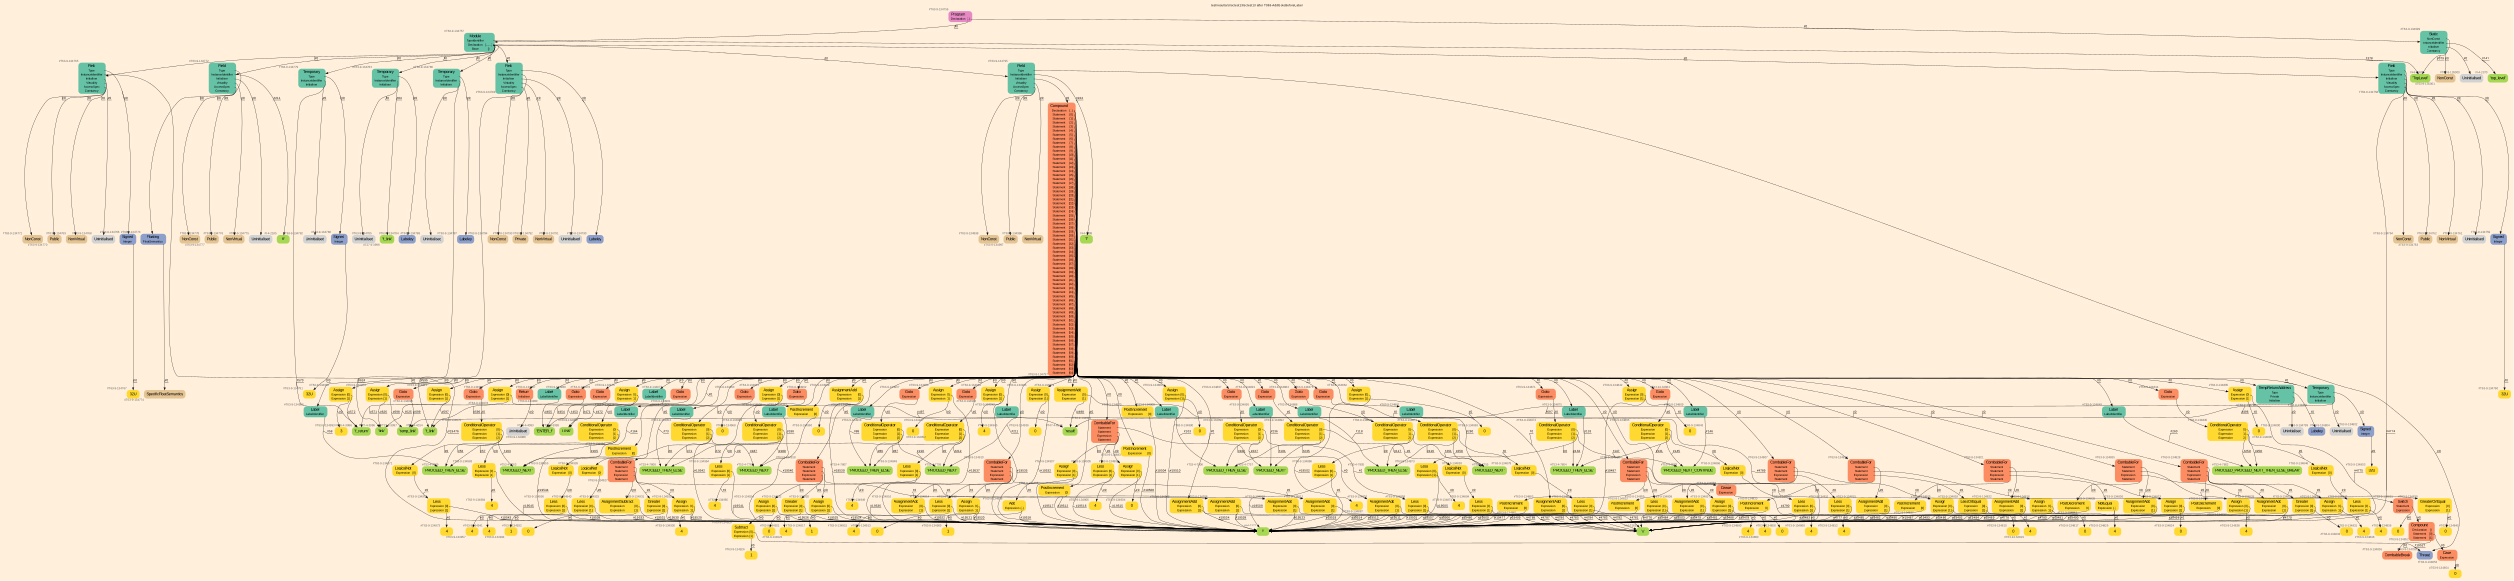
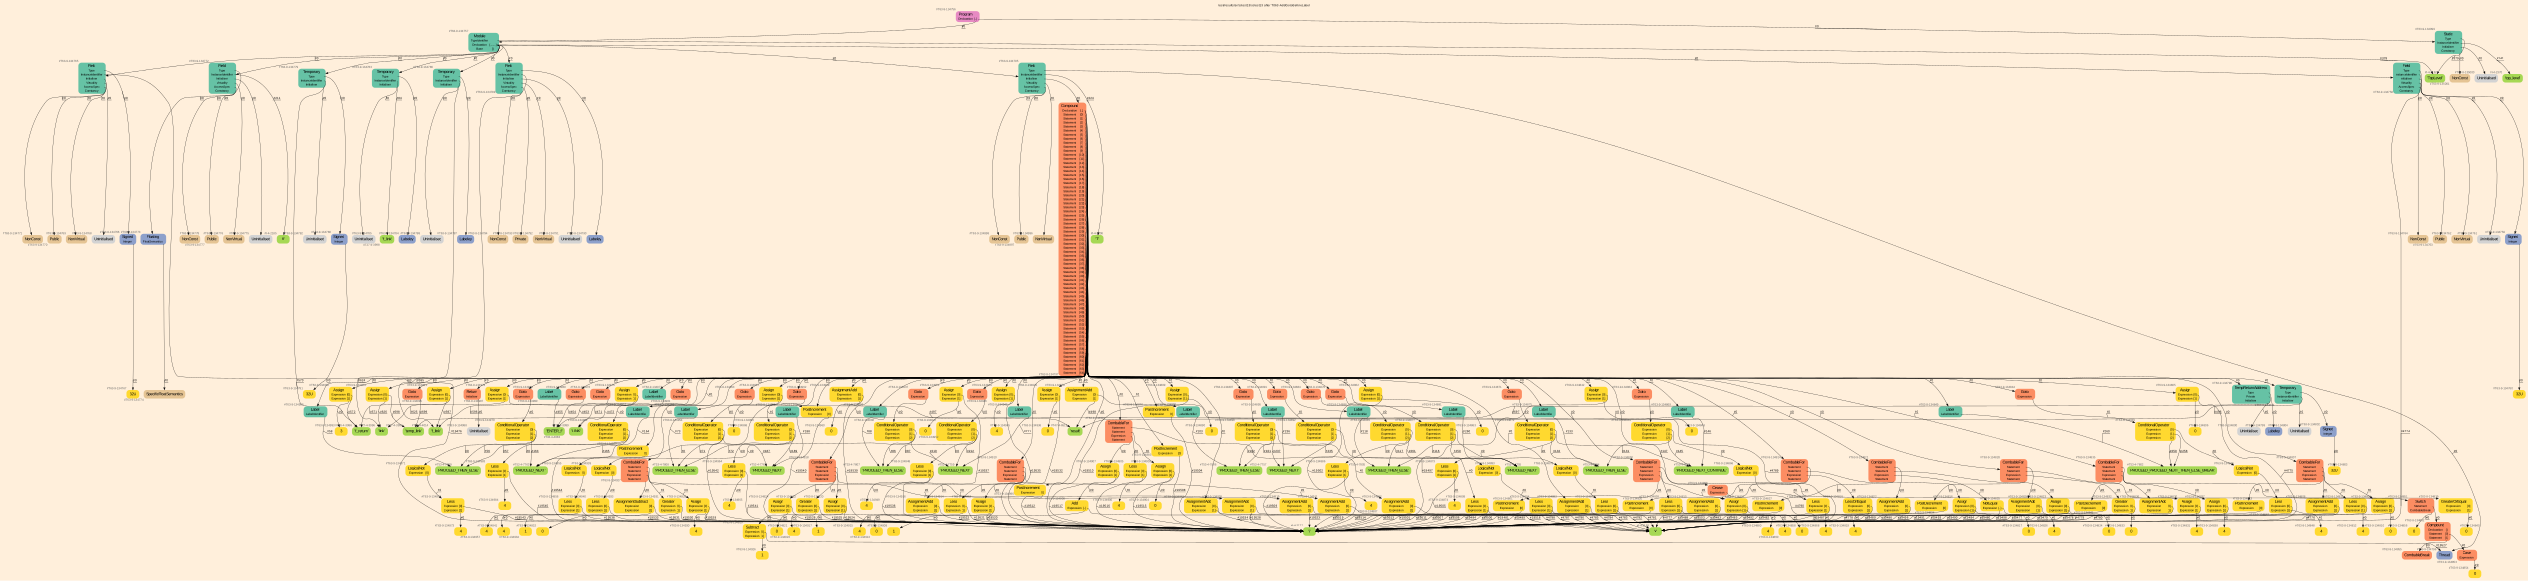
(2433, 39) -> (2448, 39)
(2403, 510) -> (2420, 510)
(1132, 529) -> (1367, 515)
